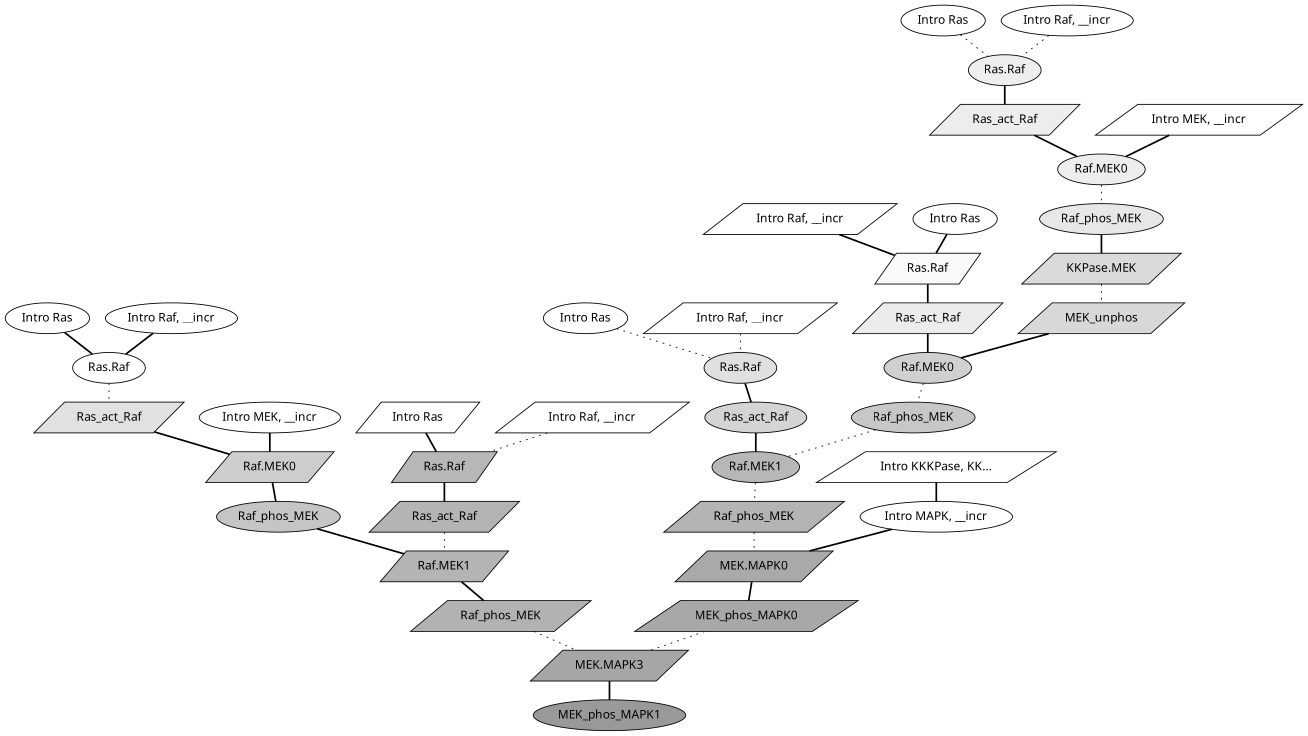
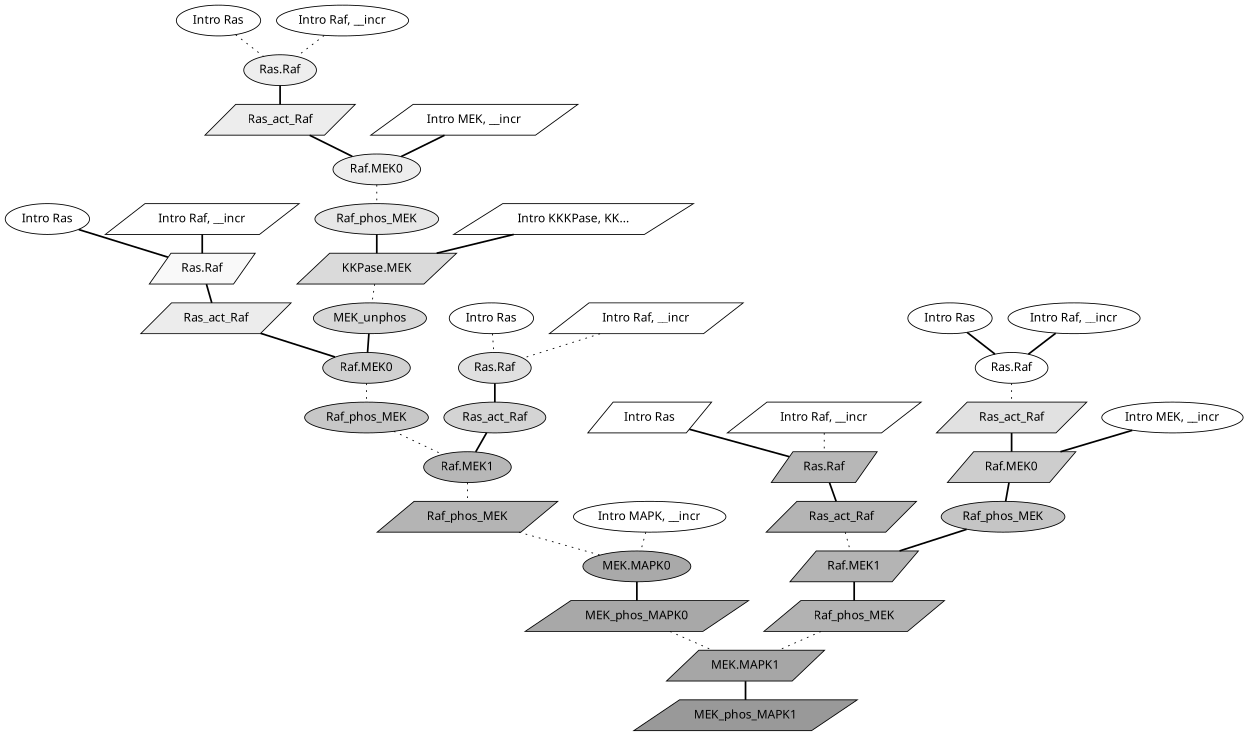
(1101, 318) -> (370, 318)
(936, 492) -> (475, 244)
(851, 540) -> (643, 542)
(754, 566) -> (637, 566)
(609, 666) -> (746, 666)
(609, 715) -> (746, 715)
